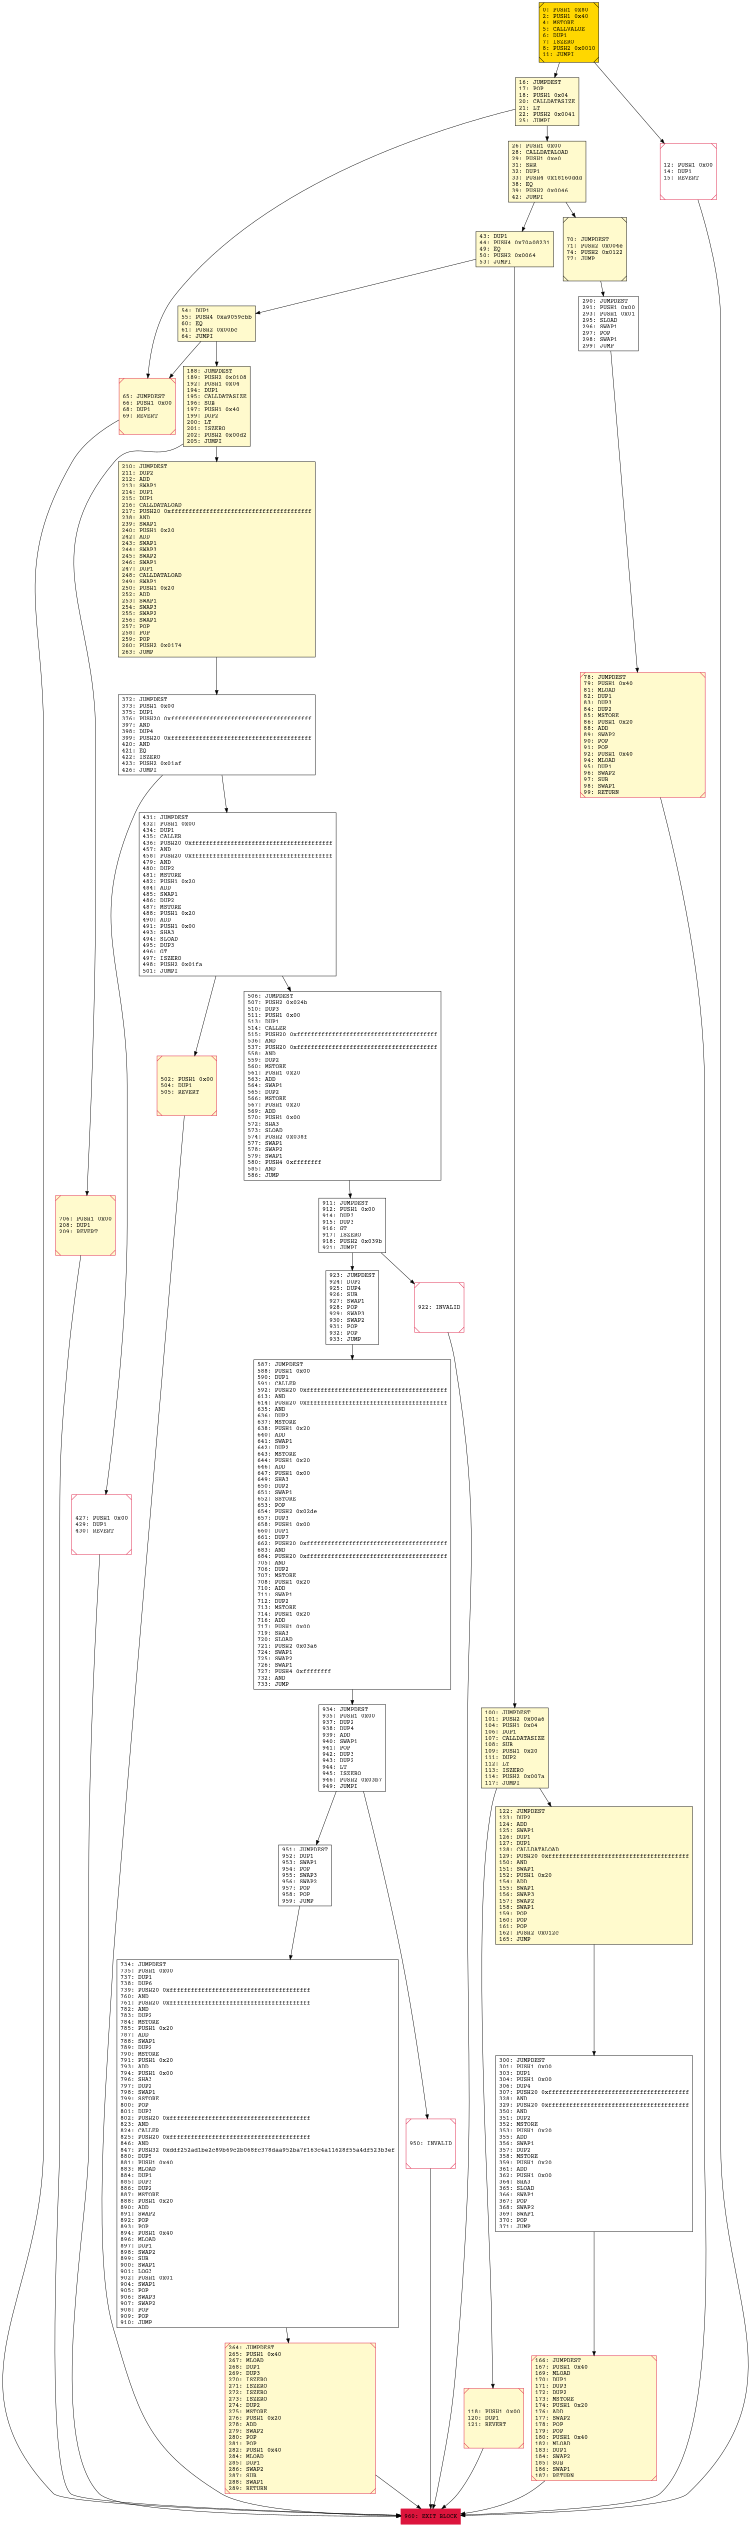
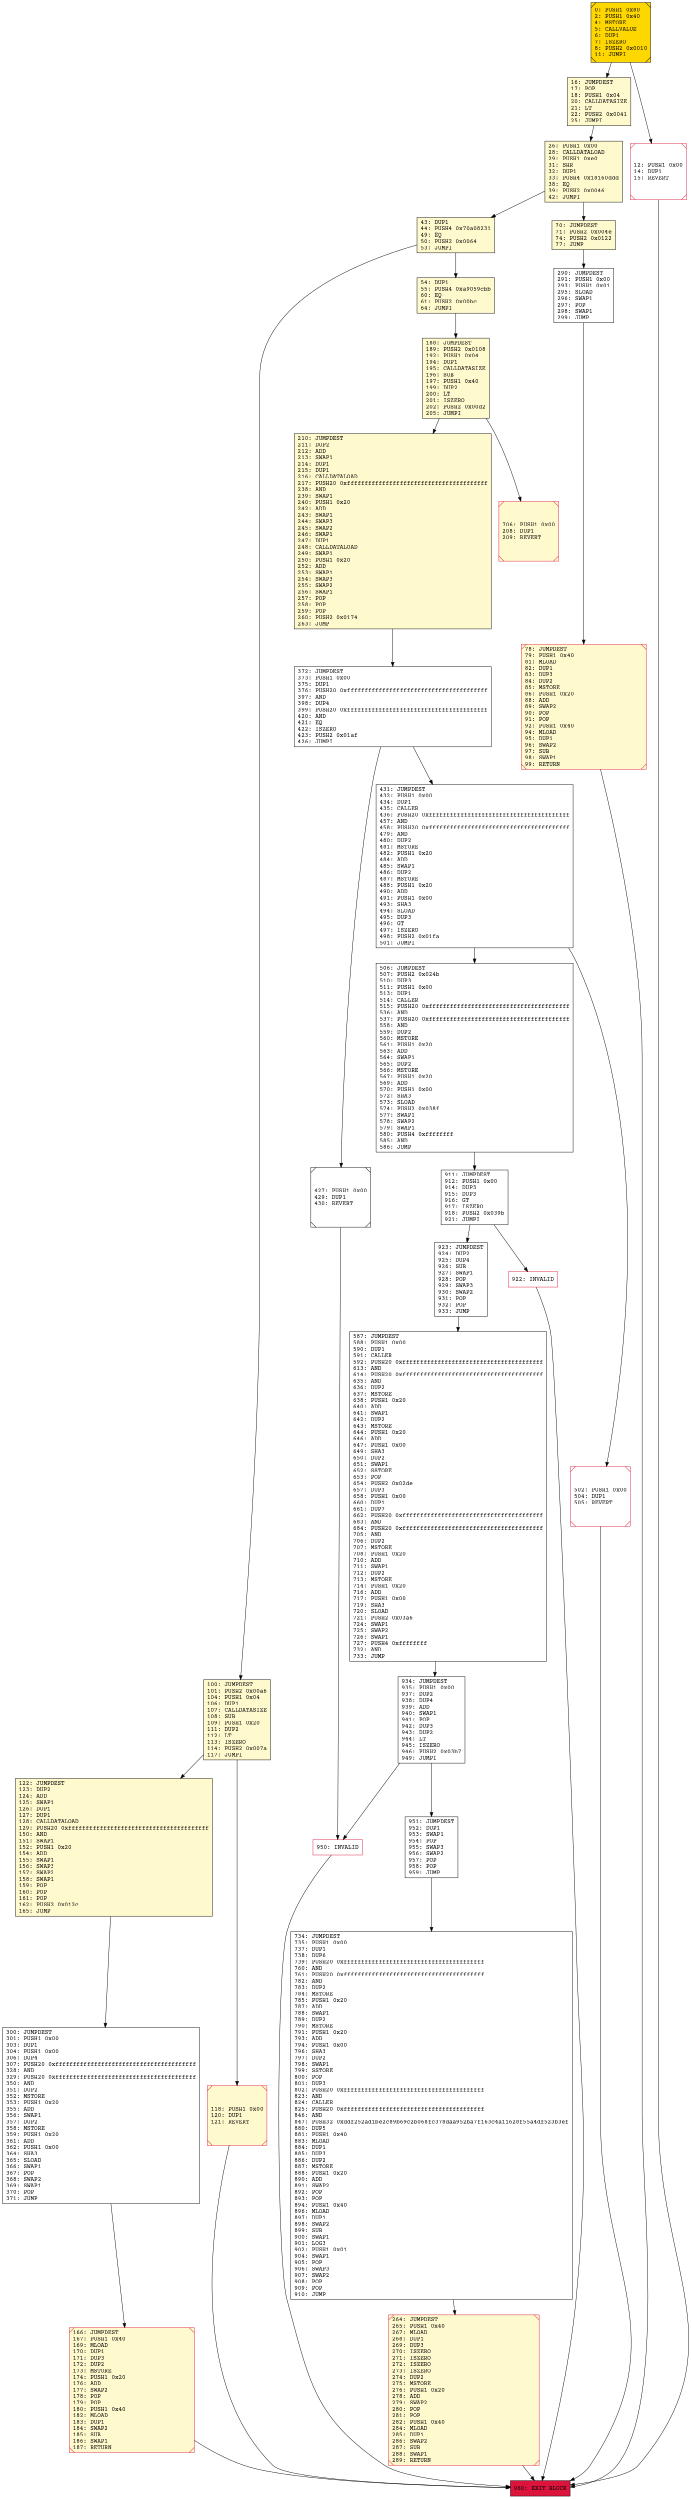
(595, 249) -> (584, 235)
(147, 406) -> none
(187, 1086) -> (600, 1496)
(439, 1308) -> (533, 1279)
(102, 1525) -> (341, 1197)
(60, 2038) -> none
(431, 2144) -> (338, 1847)
(87, 2177) -> (339, 1531)
(431, 2517) -> (540, 2488)
